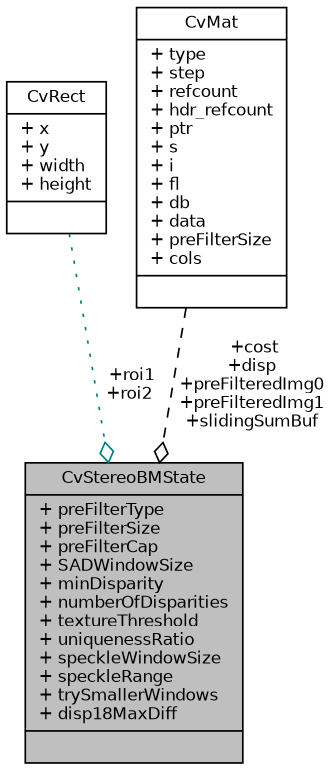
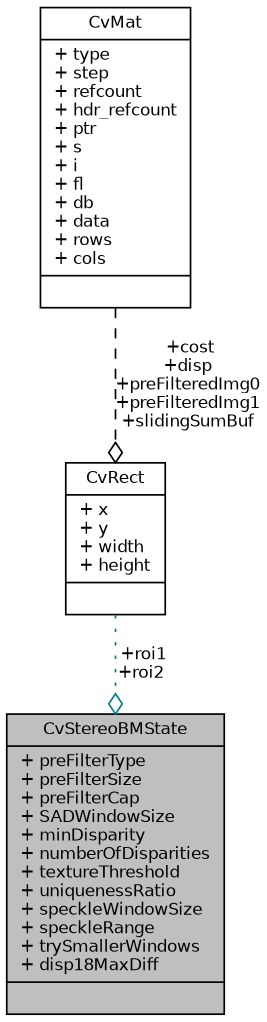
(212, 240) -> (83, 240)
(175, 375) -> (115, 375)
